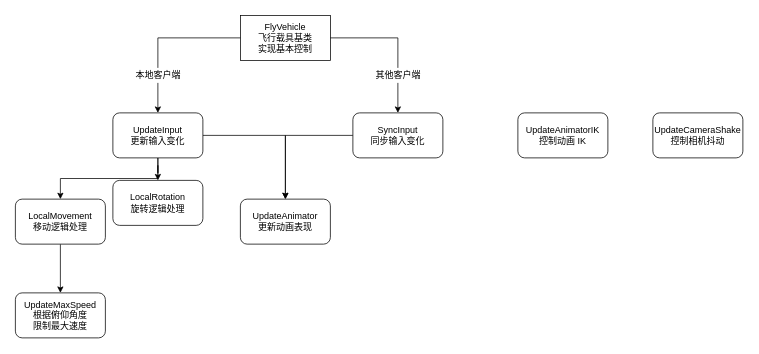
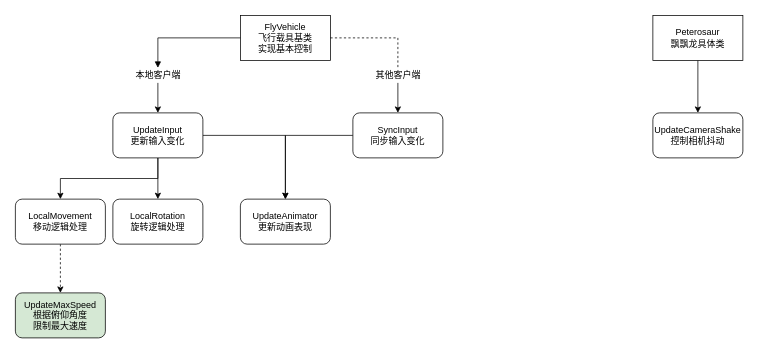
(380, 38) -> (380, 38)
none -> (698, 38)
(158, 63) -> (158, 60)
none -> (698, 106)
(563, 135) -> none
(158, 203) -> (158, 222)
(60, 266) -> (60, 266)
(60, 315) -> (60, 315)
